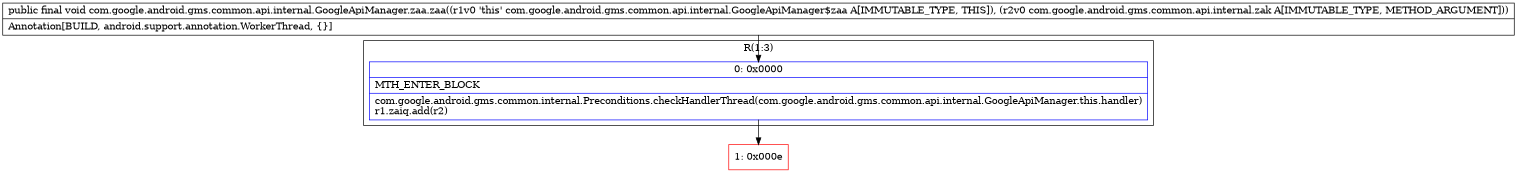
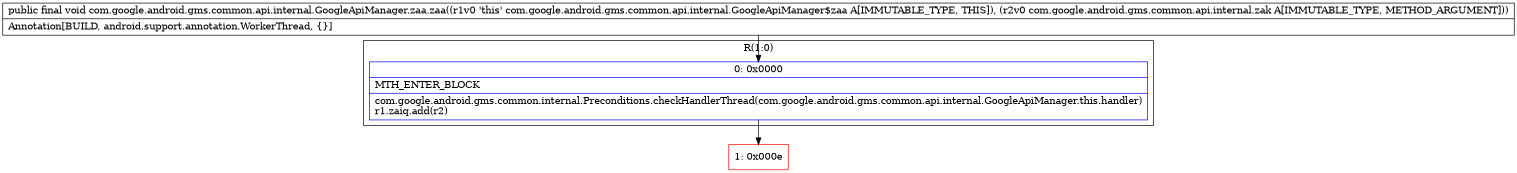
(758, 49) -> (758, 49)
